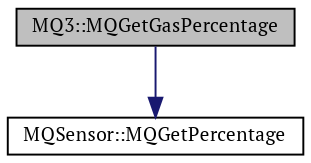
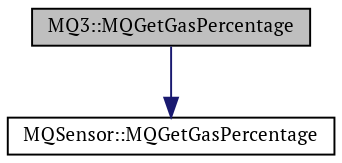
(156, 136) -> (171, 136)
